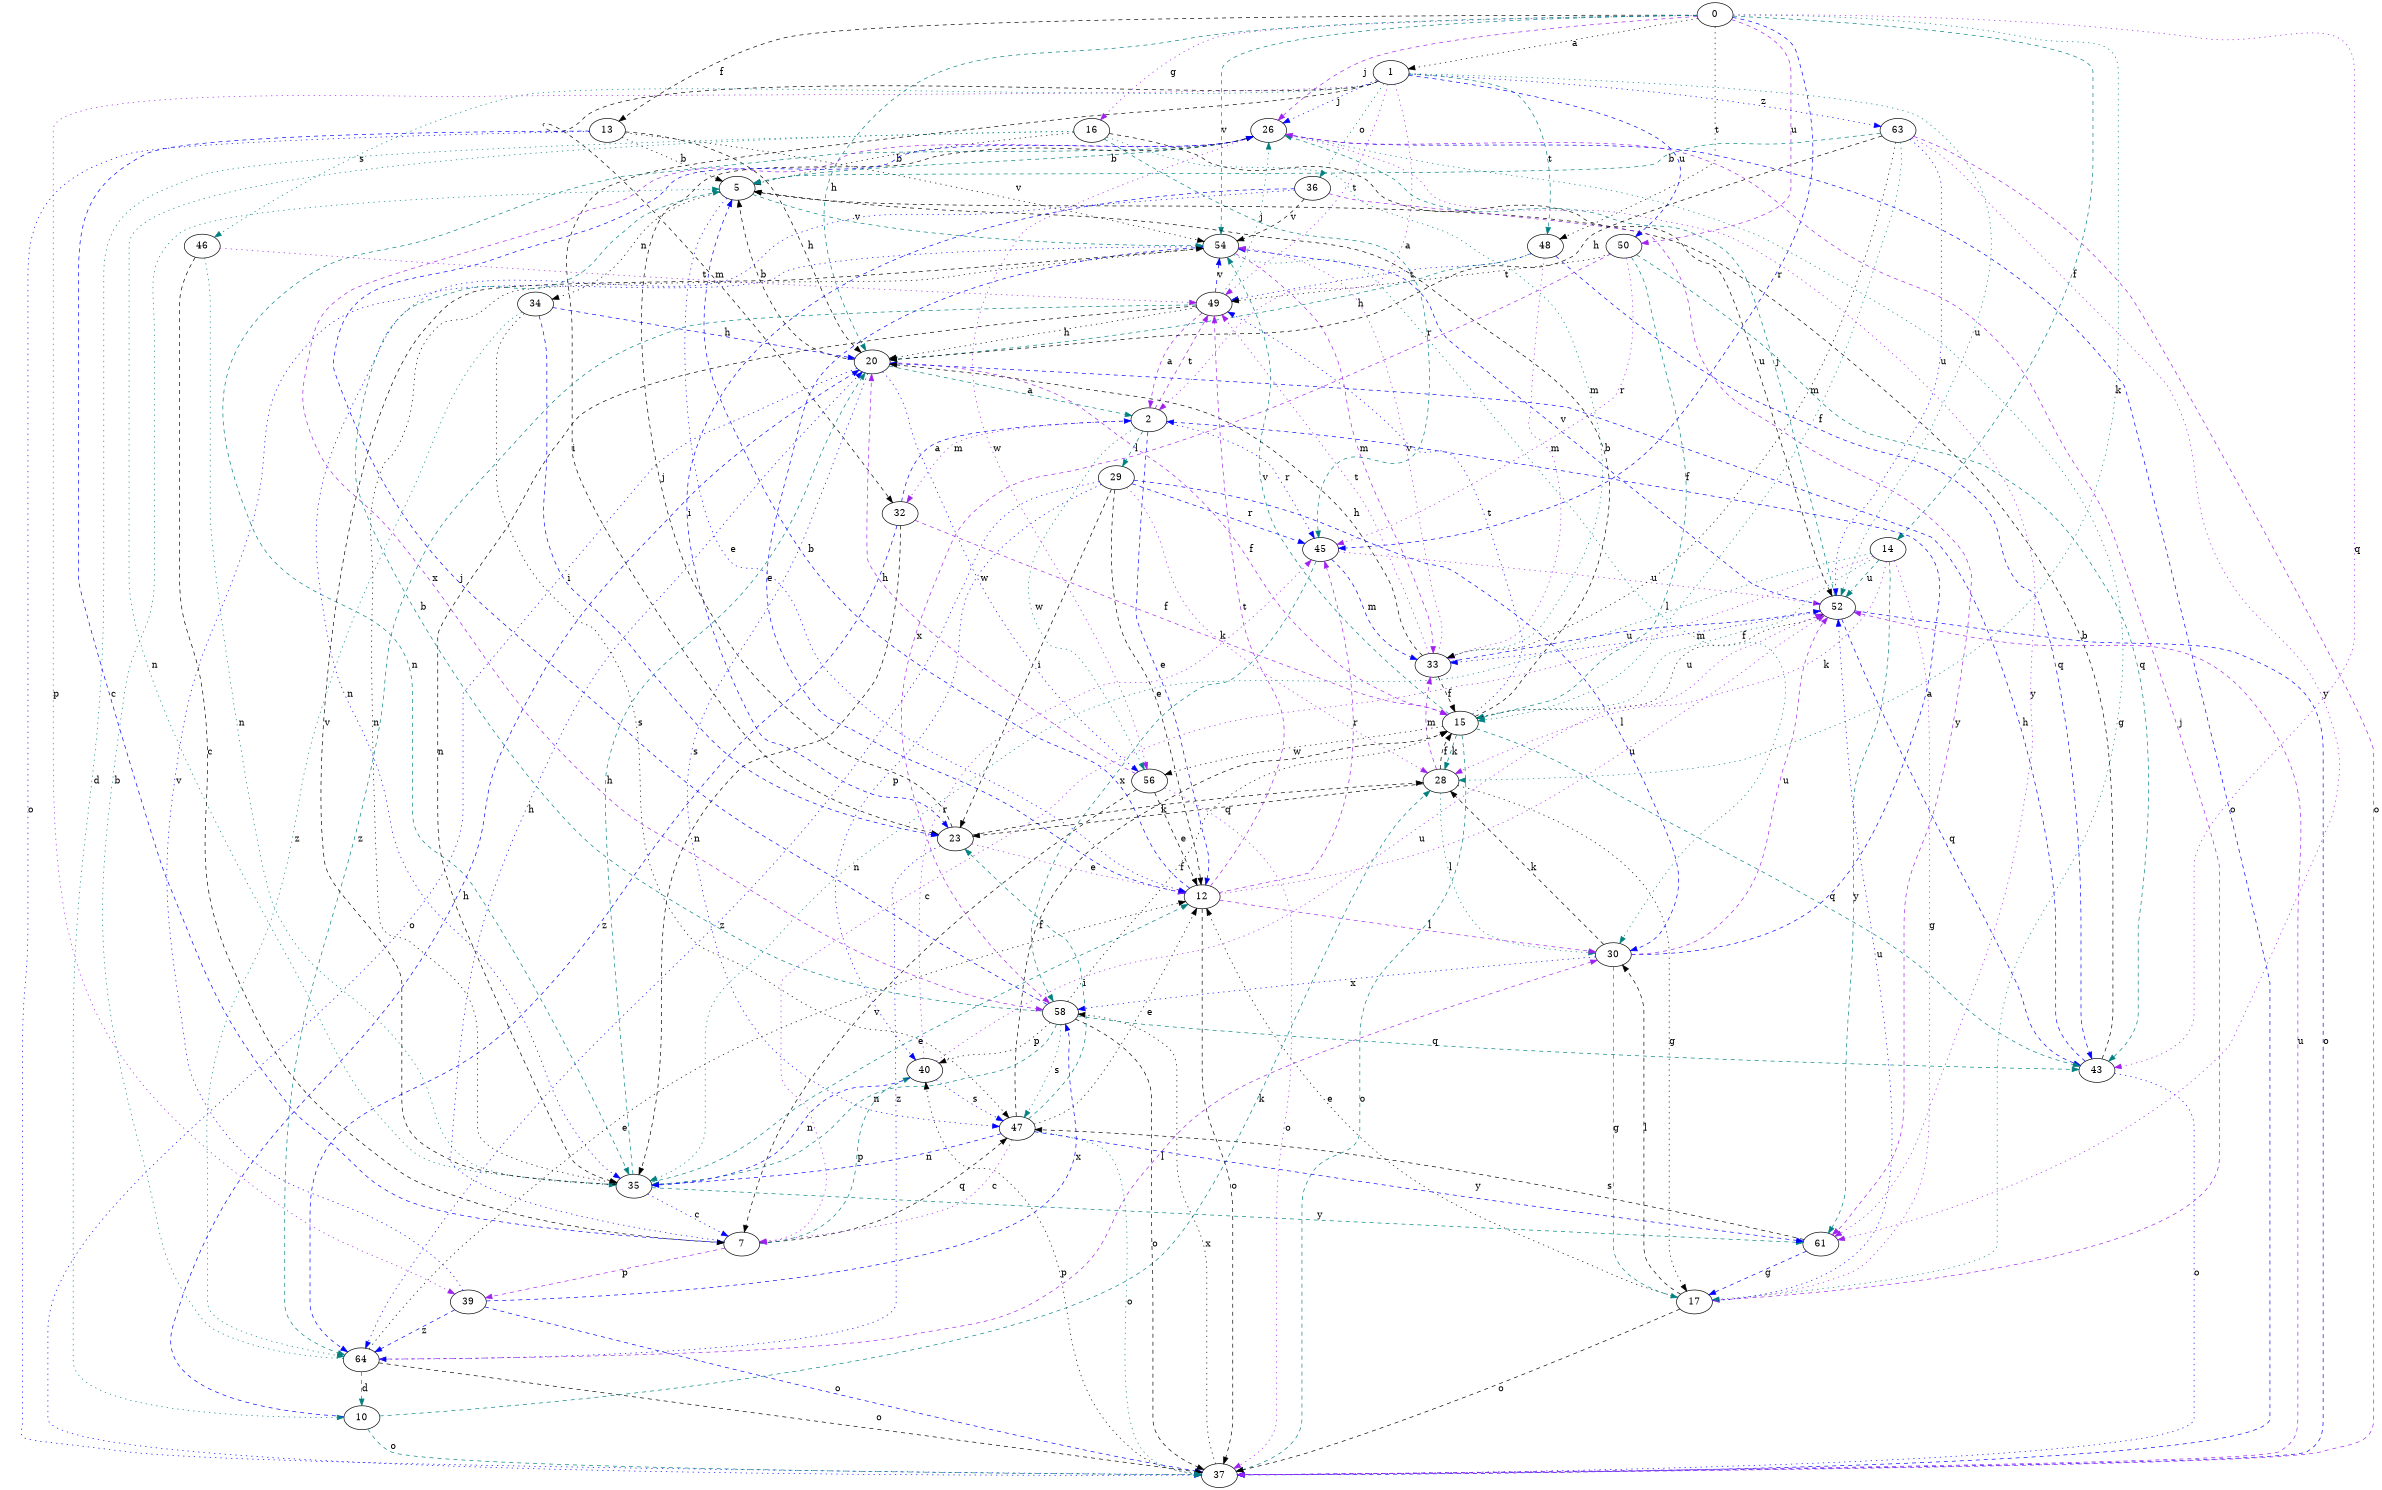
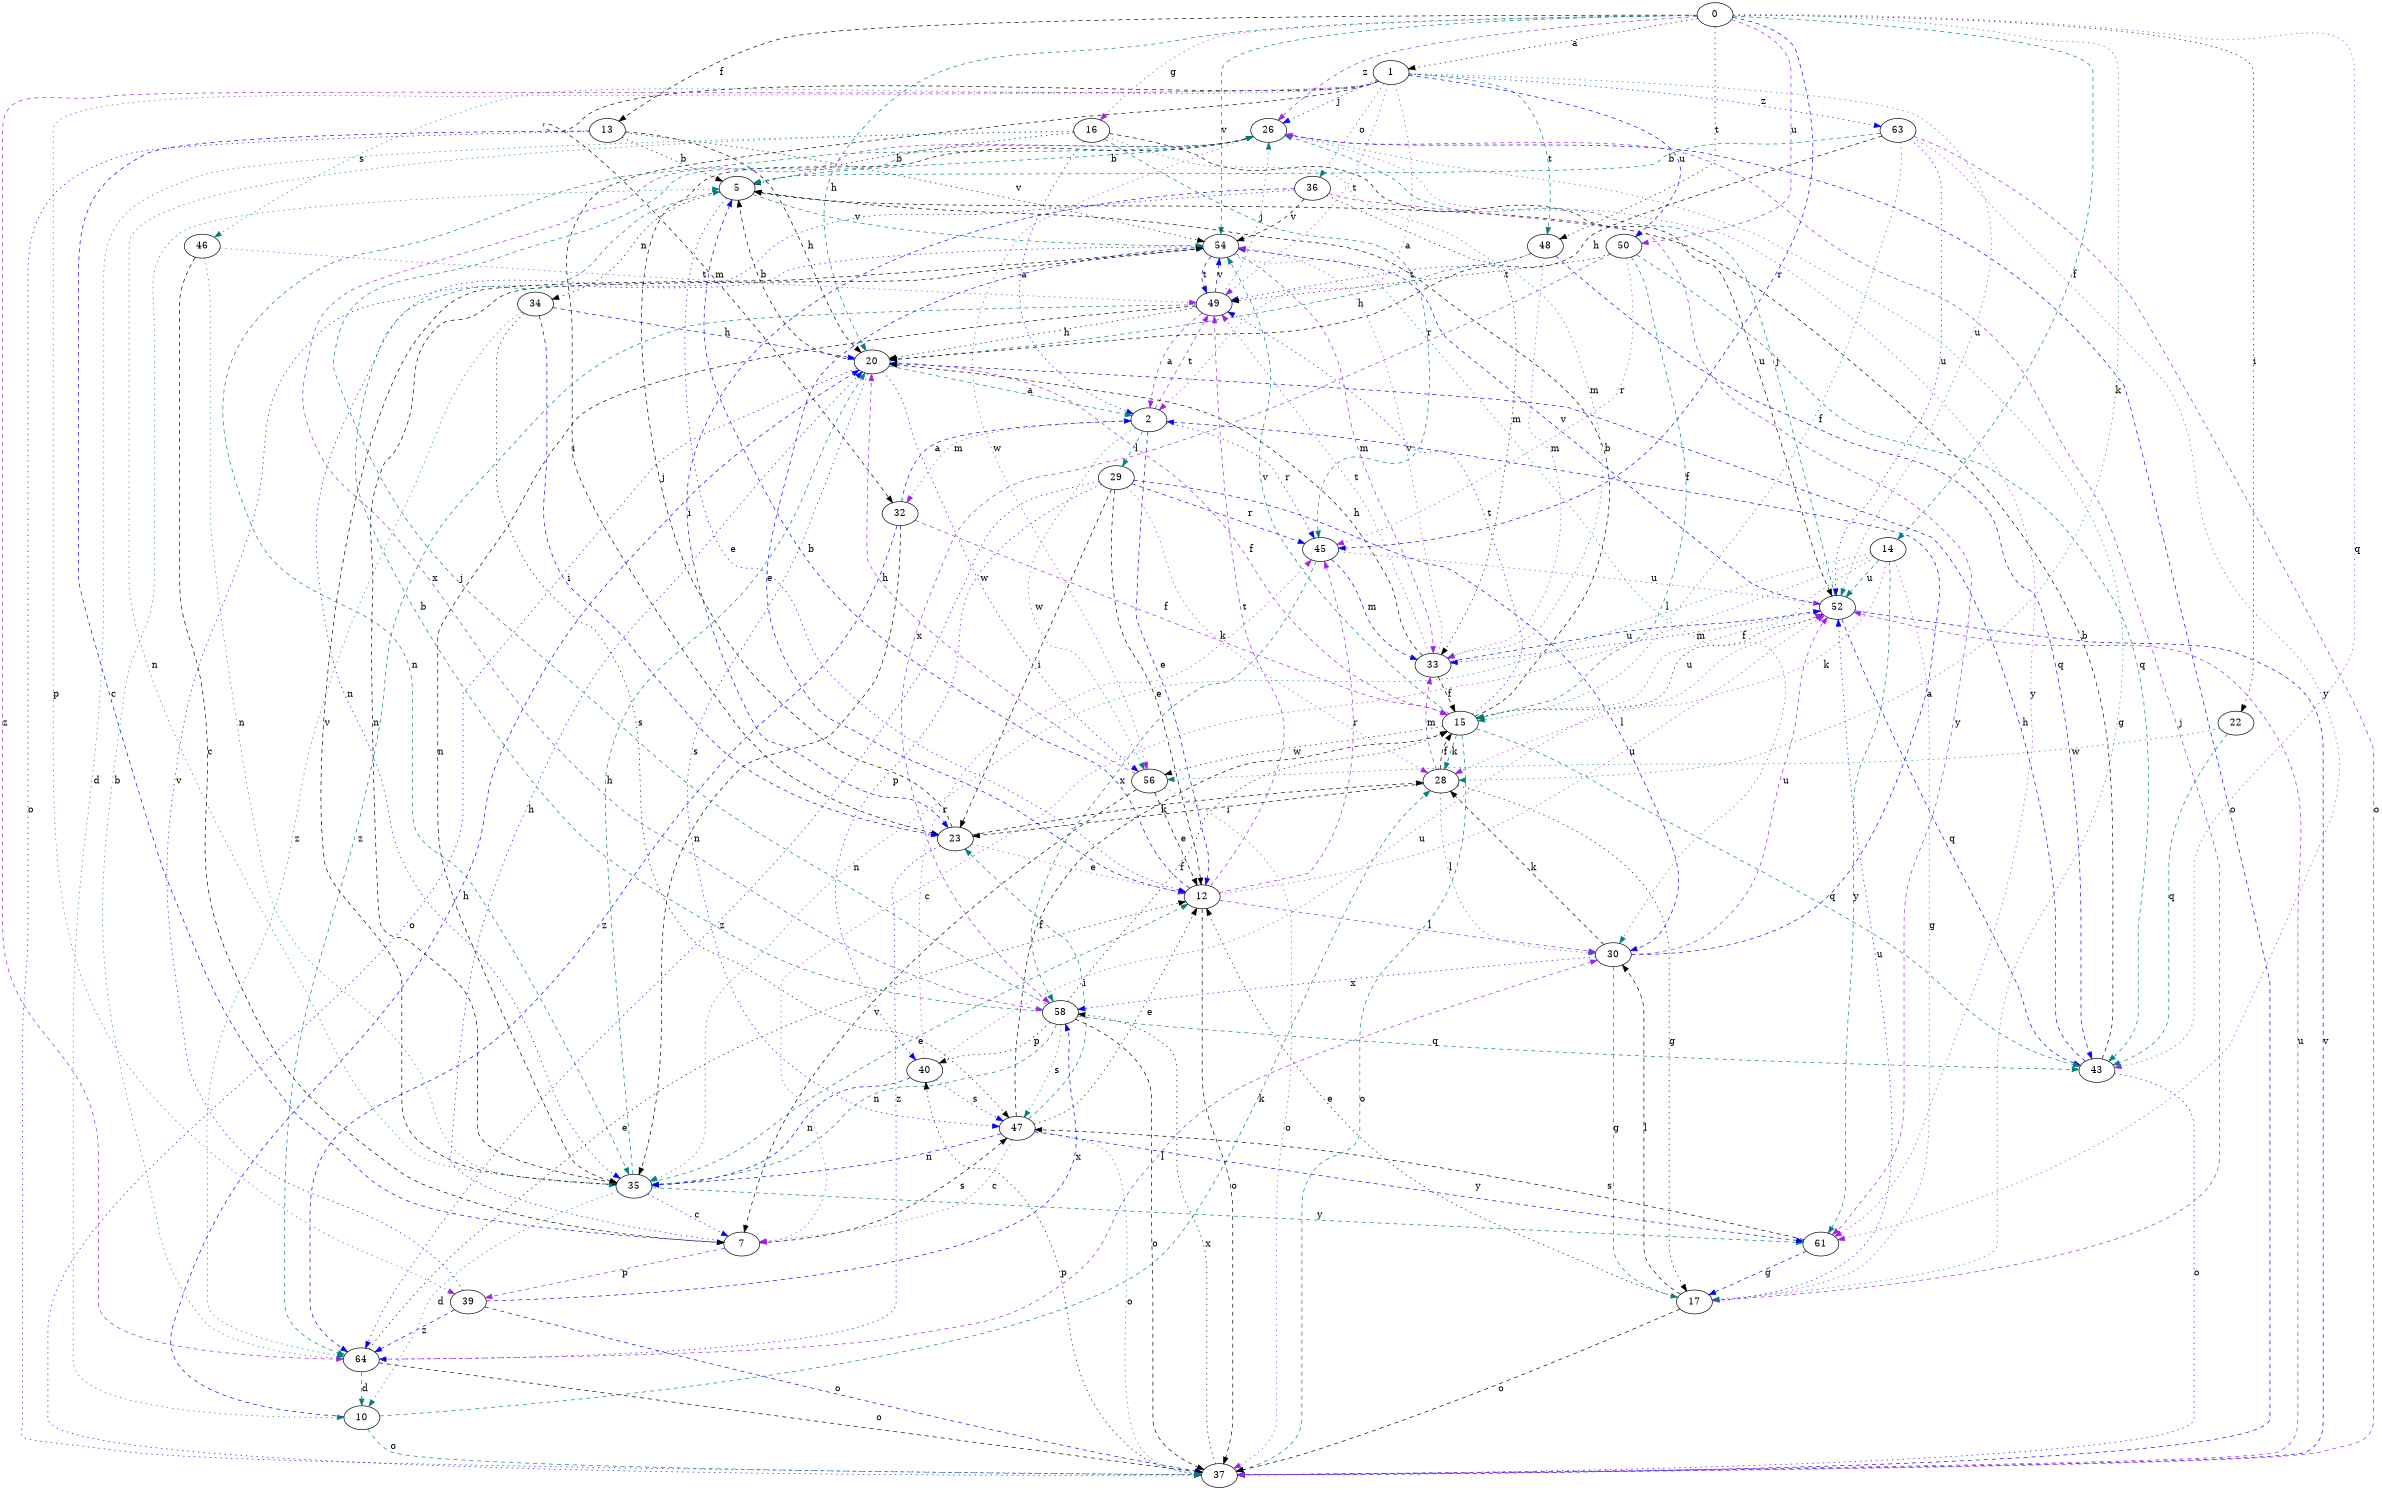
(1365, 73) -> (1365, 73)
none -> (3, 158)
none -> (1203, 271)
none -> (1020, 286)
(334, 360) -> (334, 360)
(403, 436) -> (403, 436)
(1764, 458) -> (1515, 369)
none -> (2236, 723)
(1228, 810) -> (1228, 810)
(2326, 1041) -> (2326, 1041)
(853, 1182) -> none
(963, 1186) -> (963, 1186)
none -> (468, 1265)
